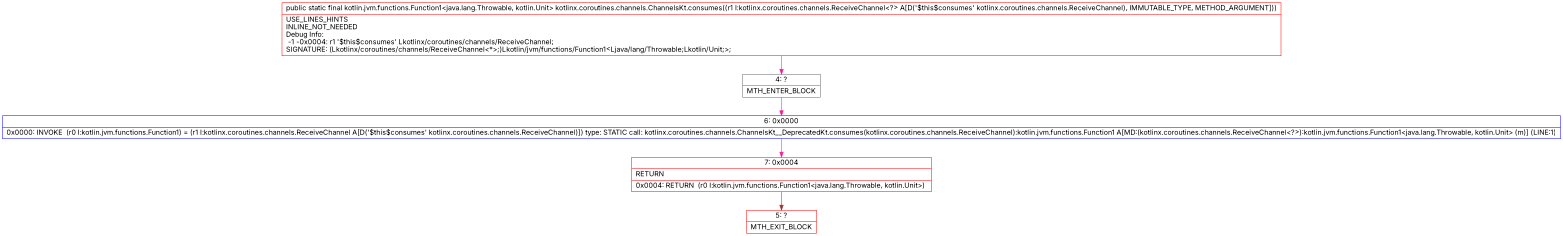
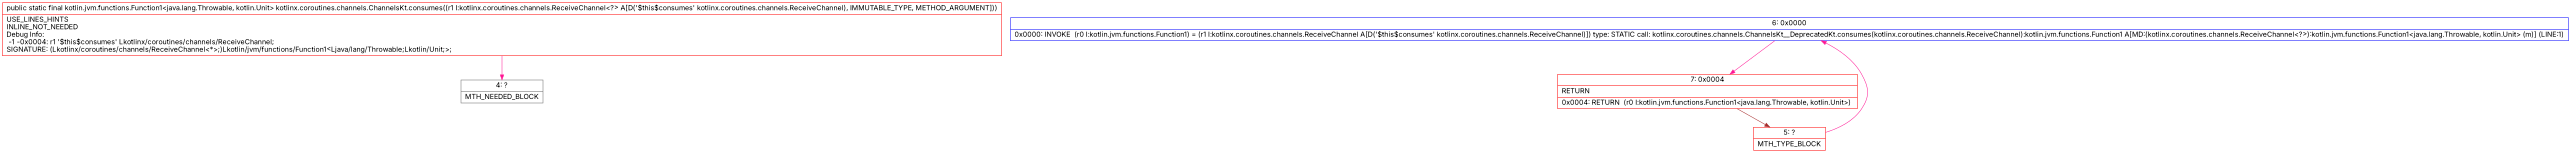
(782, 91) -> (502, 97)
(782, 104) -> (1867, 90)
(782, 227) -> (1790, 144)
